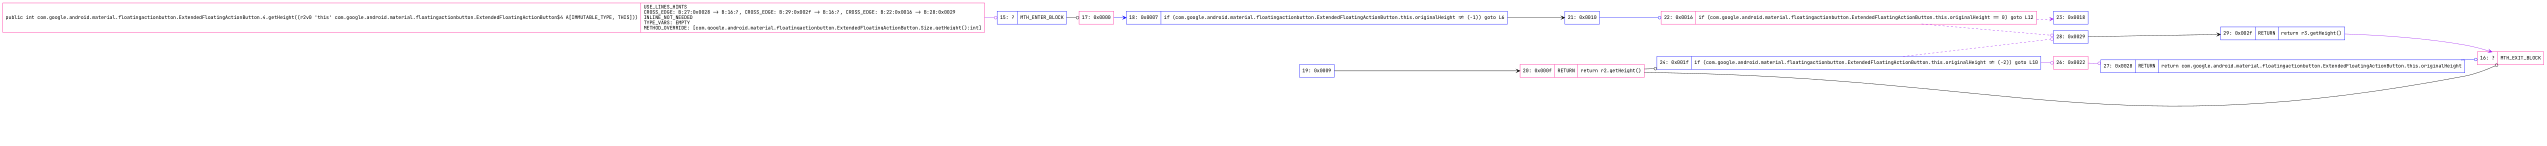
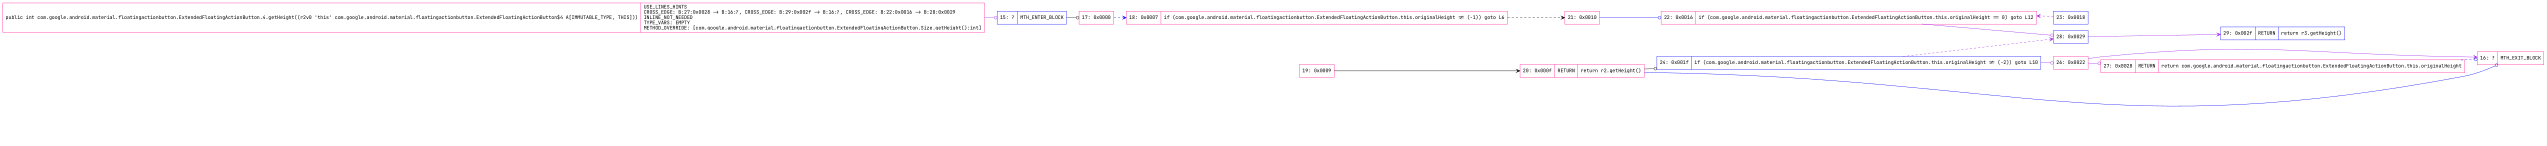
(1118, 18) -> (1118, 18)
(1317, 18) -> (1317, 18)
(1534, 18) -> (1534, 18)
(1582, 18) -> (1582, 18)
(2043, 19) -> (2047, 16)
(1986, 30) -> (1986, 30)
(2153, 36) -> (2153, 36)
(2417, 39) -> (2281, 50)
(1976, 48) -> (1976, 48)
(2468, 60) -> (2468, 60)
(2283, 66) -> (2283, 66)
(1317, 71) -> (1317, 71)
(2071, 102) -> (2071, 102)
